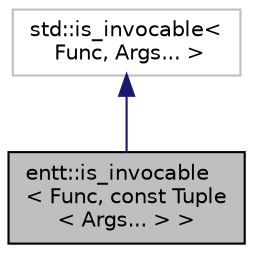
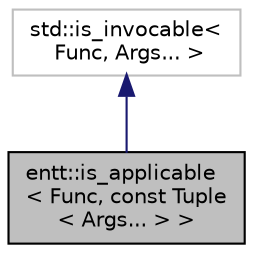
(127, 198) -> (127, 198)
